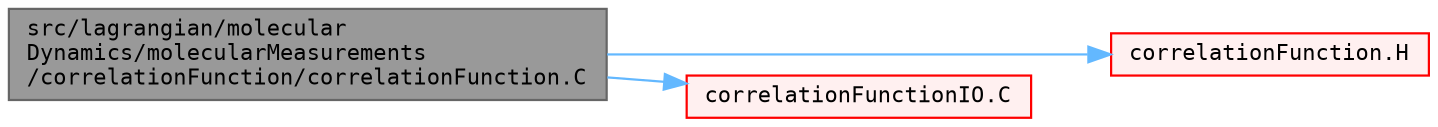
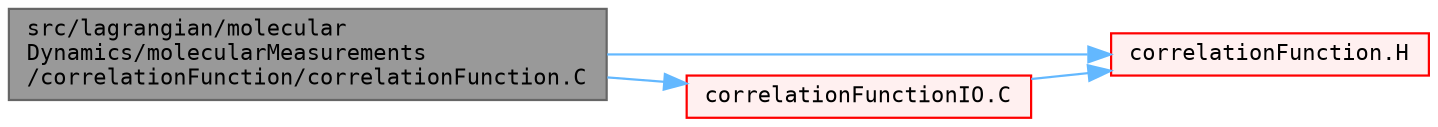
none -> (1060, 76)
